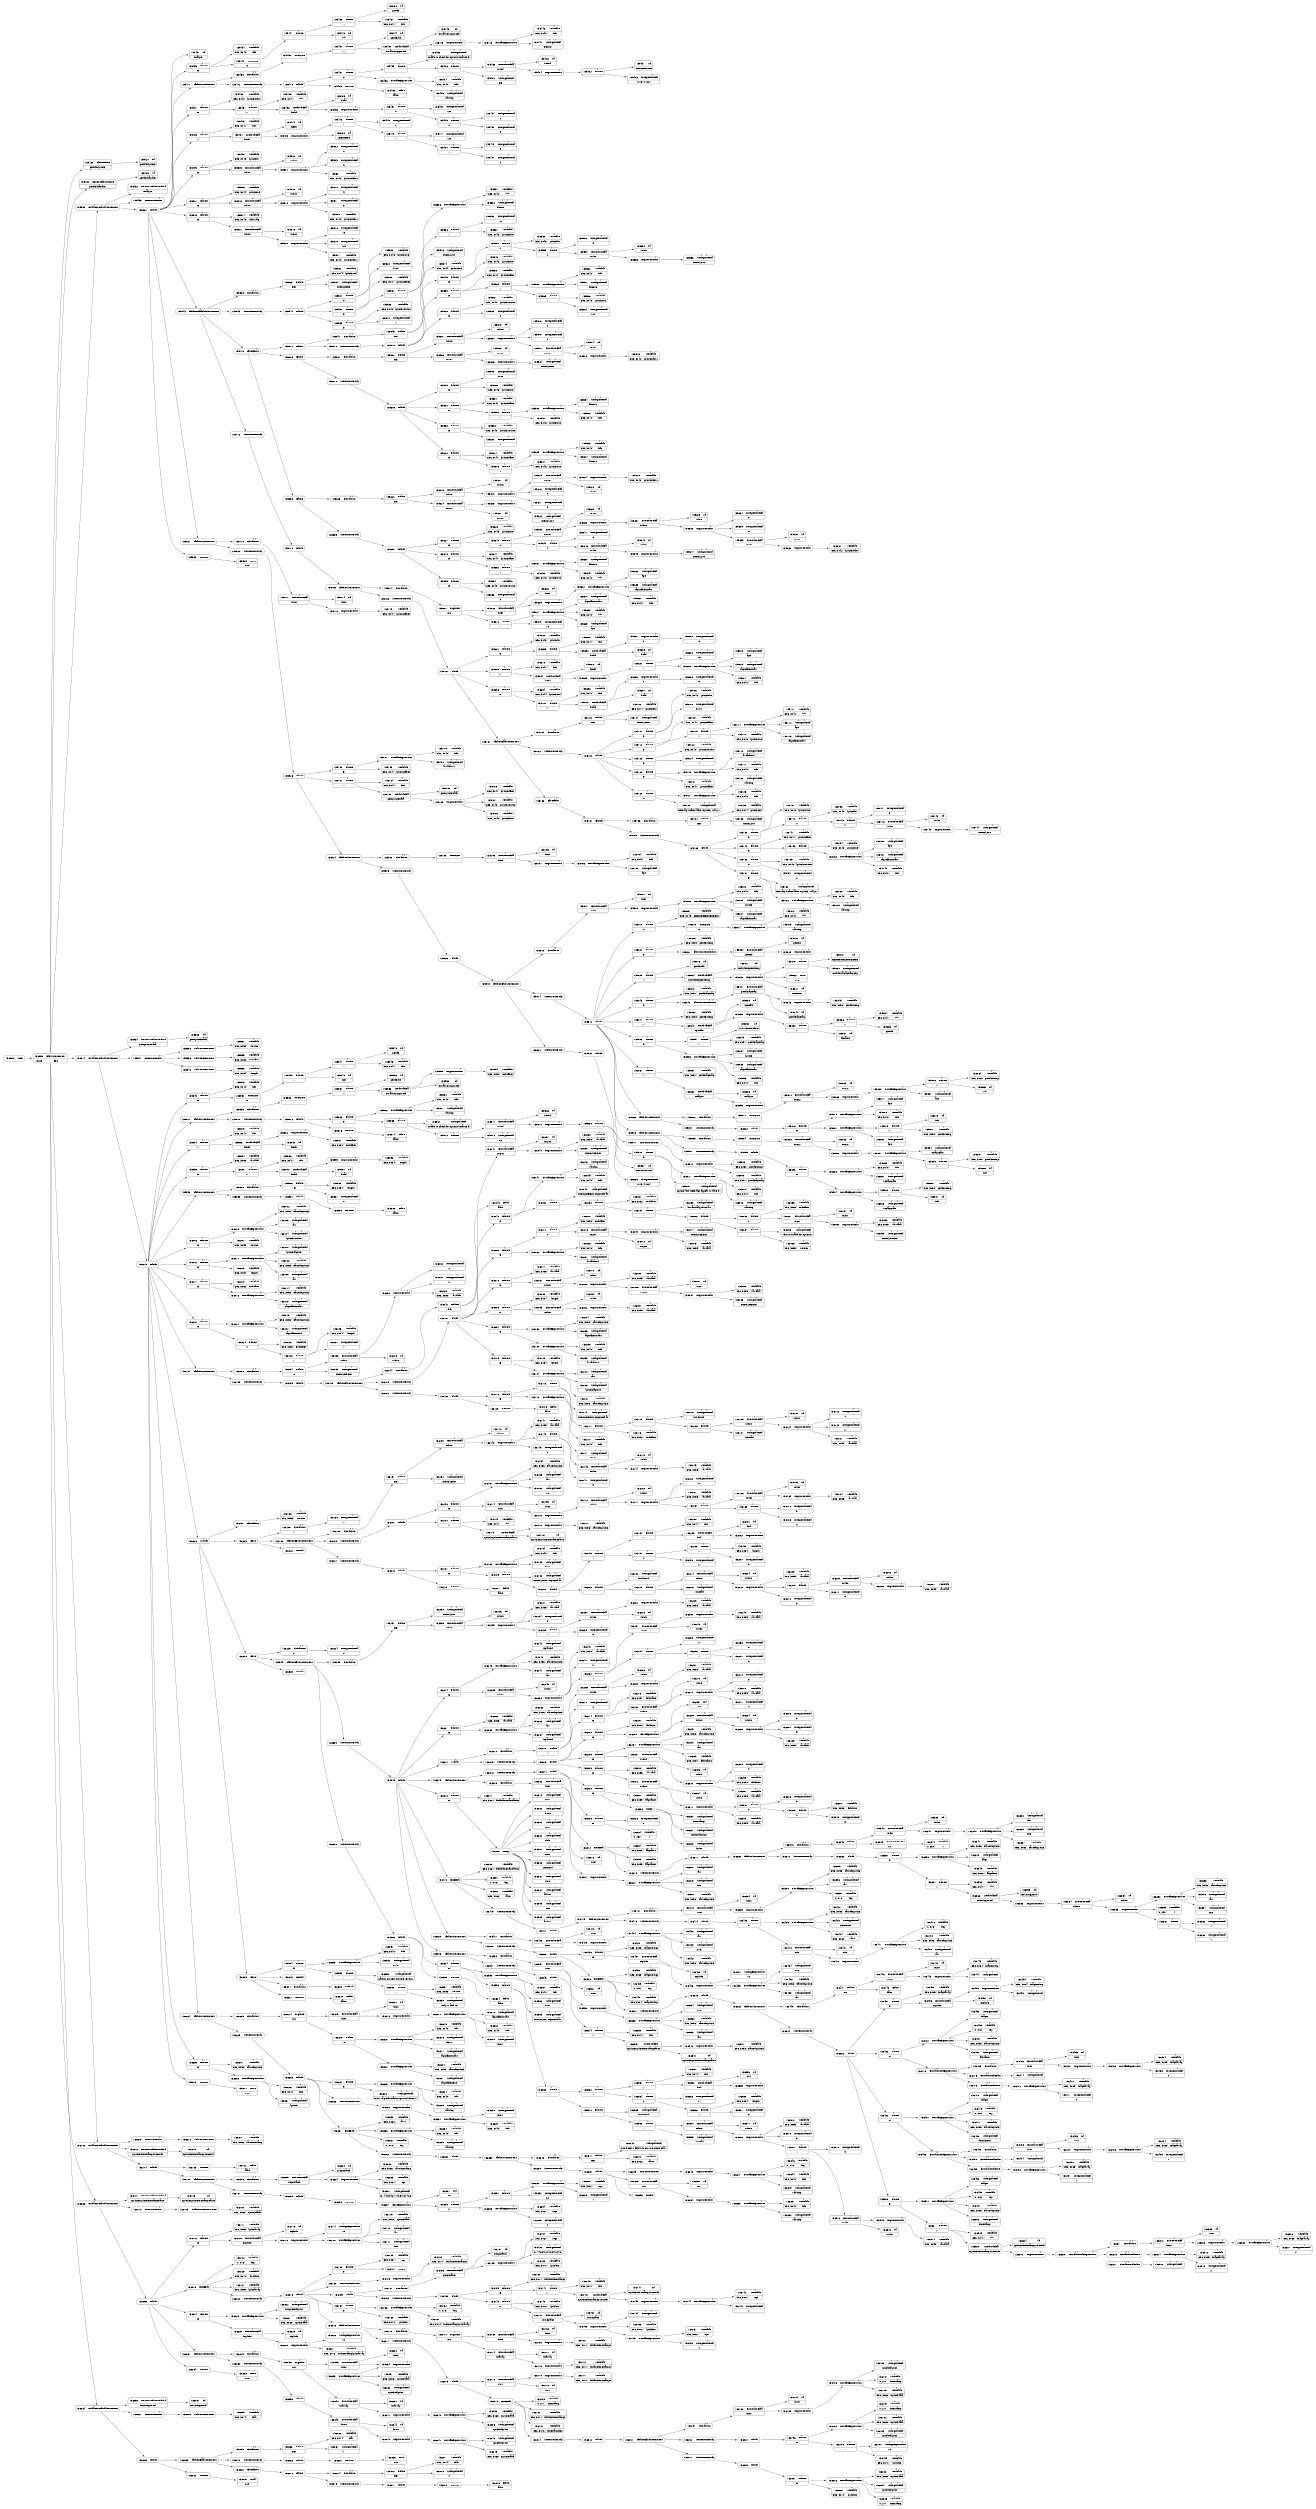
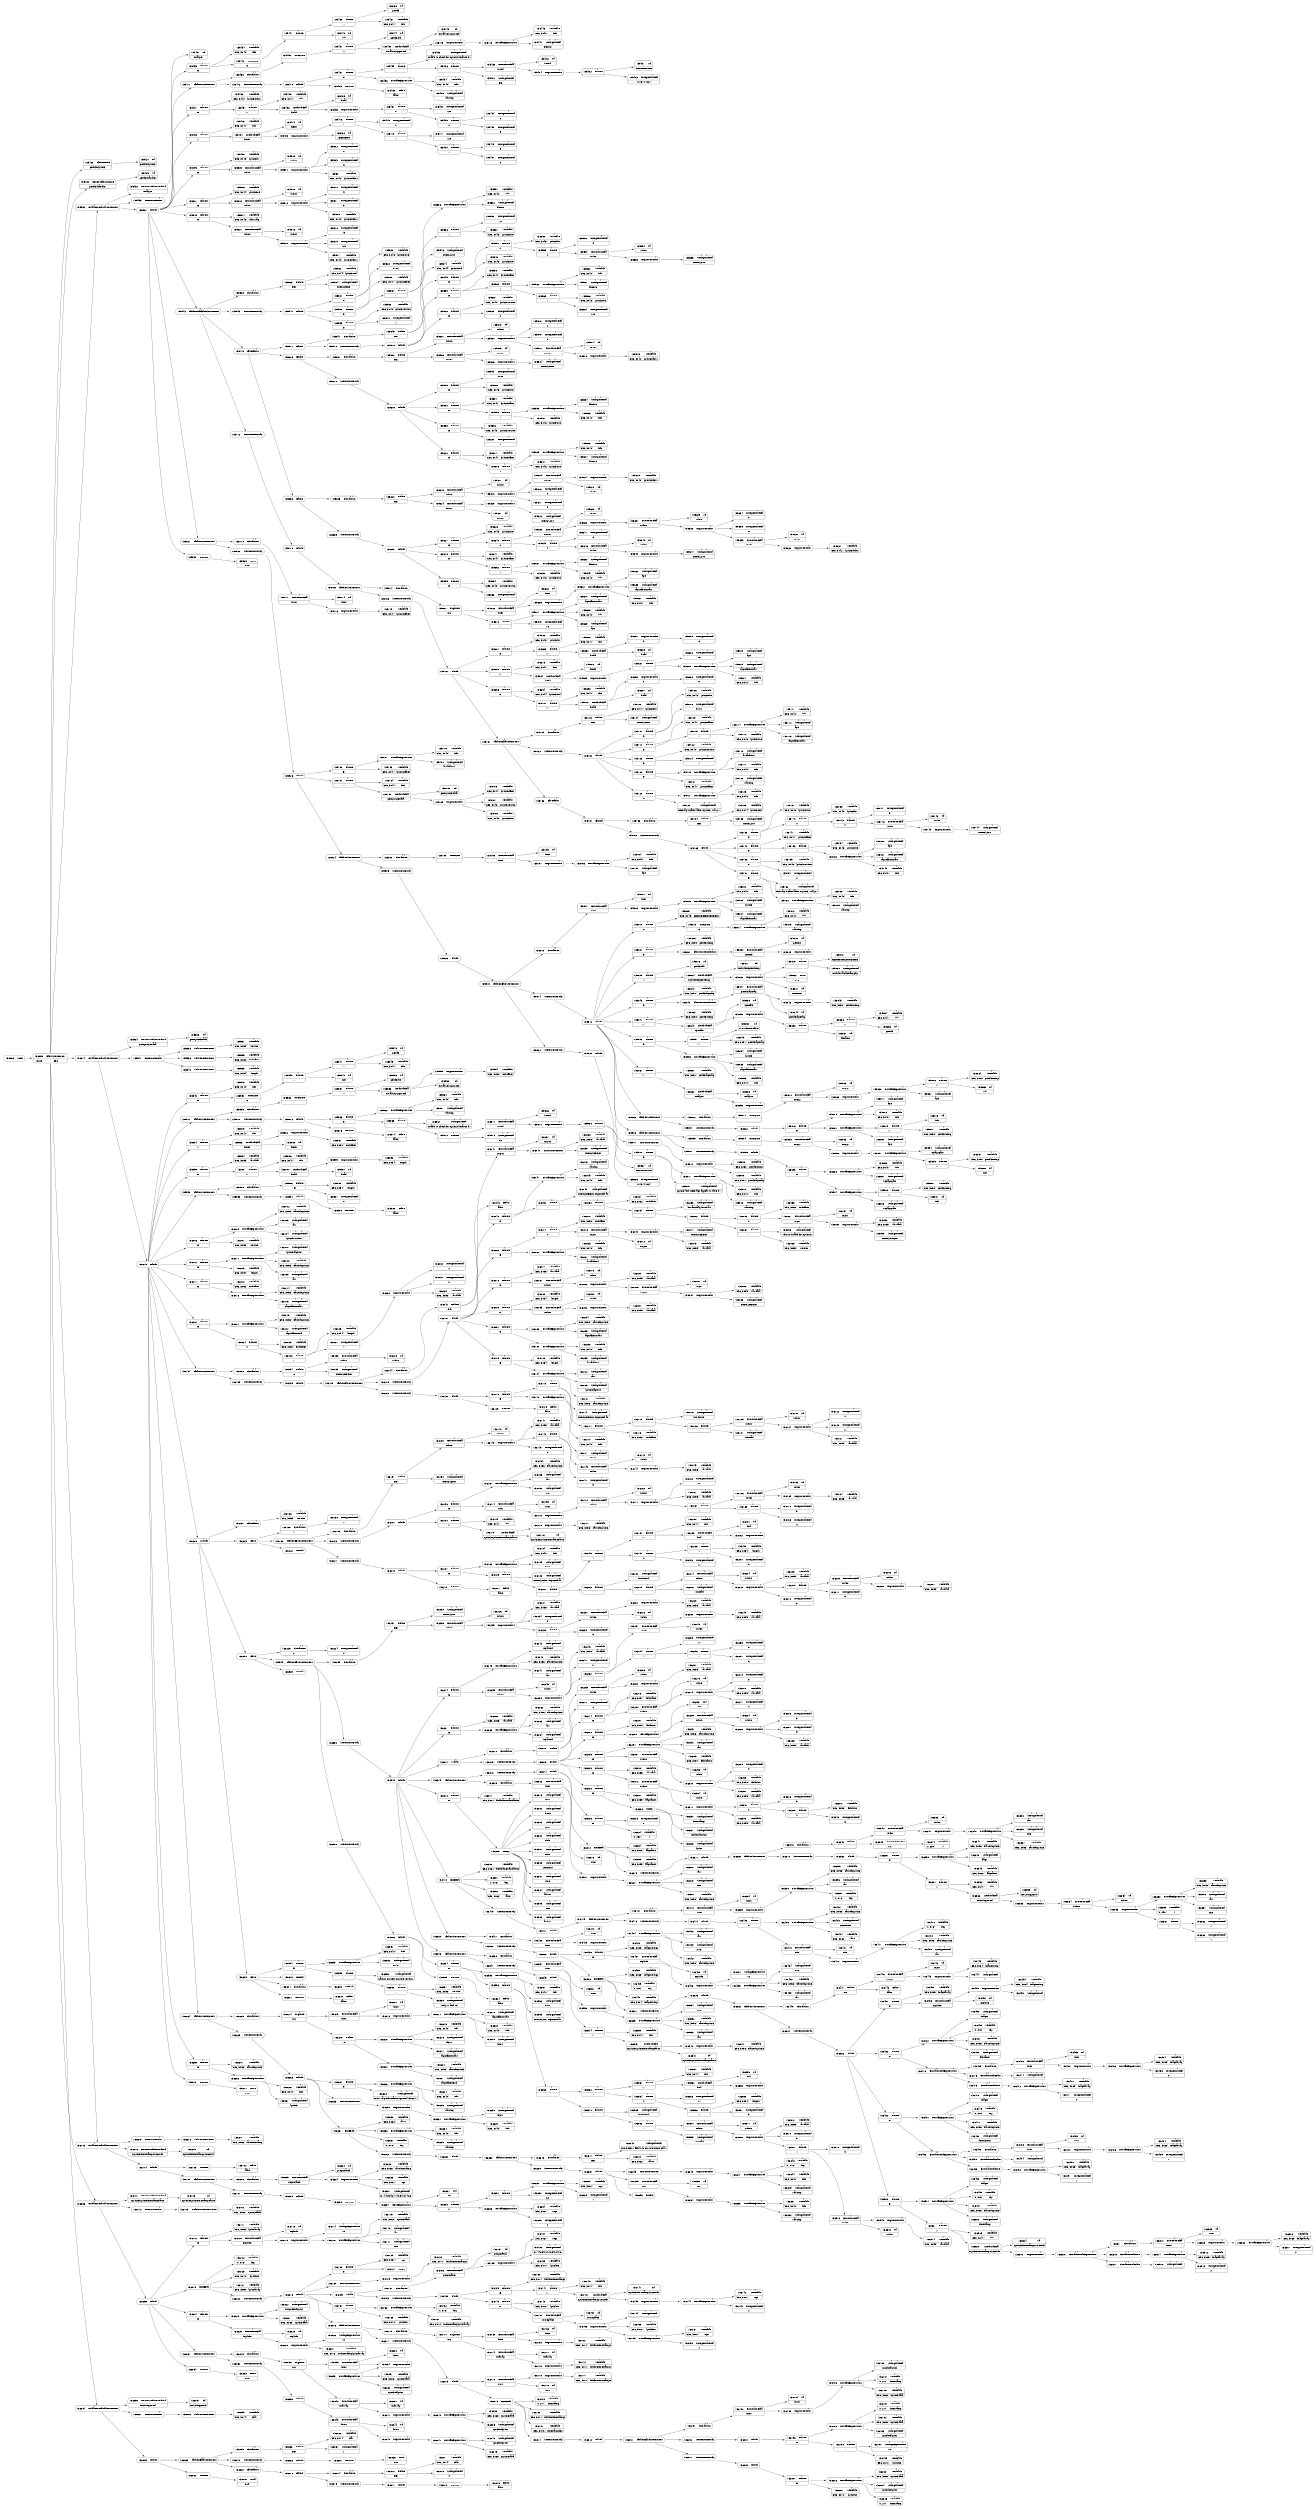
(554, 1151) -> (554, 1151)
(224, 1191) -> (226, 1188)
(383, 1330) -> (381, 1322)
(572, 1778) -> (571, 1773)
none -> (1100, 2259)
